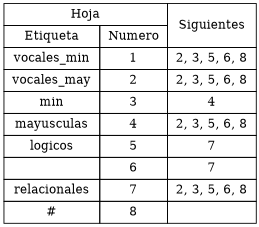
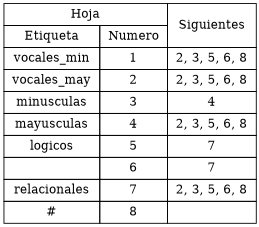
(52, 102) -> (52, 102)
